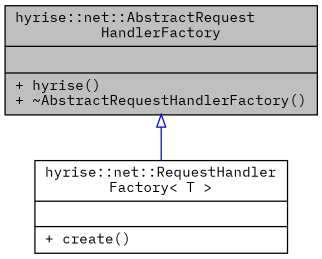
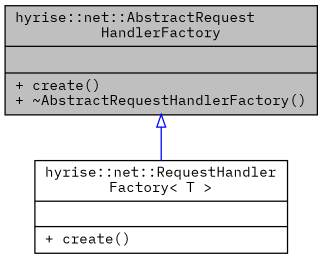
(58, 86) -> (58, 86)
